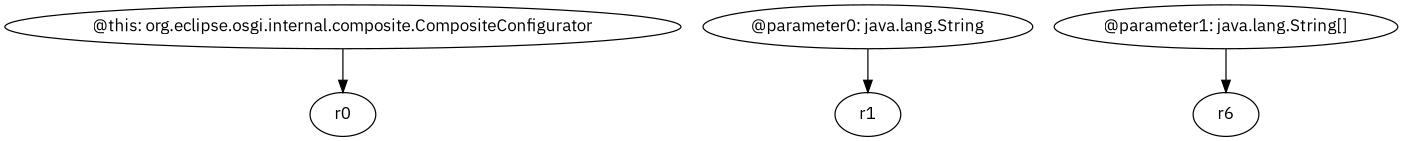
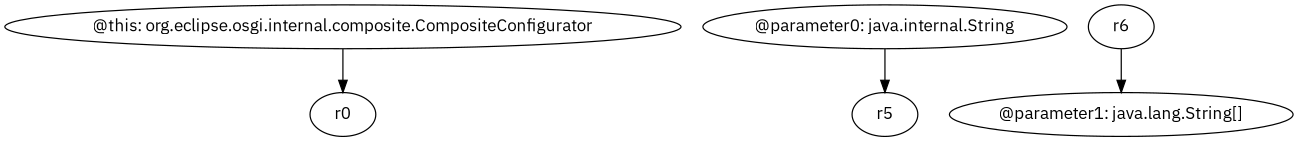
(868, 27) -> (885, 27)
(1226, 65) -> (1121, 65)
(868, 114) -> (885, 114)
